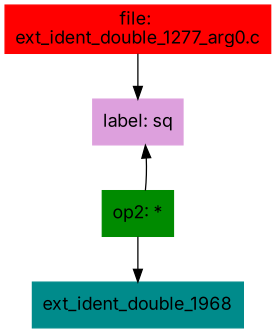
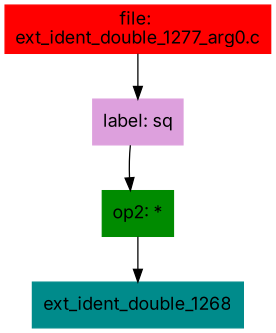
(146, 174) -> (129, 162)
(138, 305) -> (138, 305)
